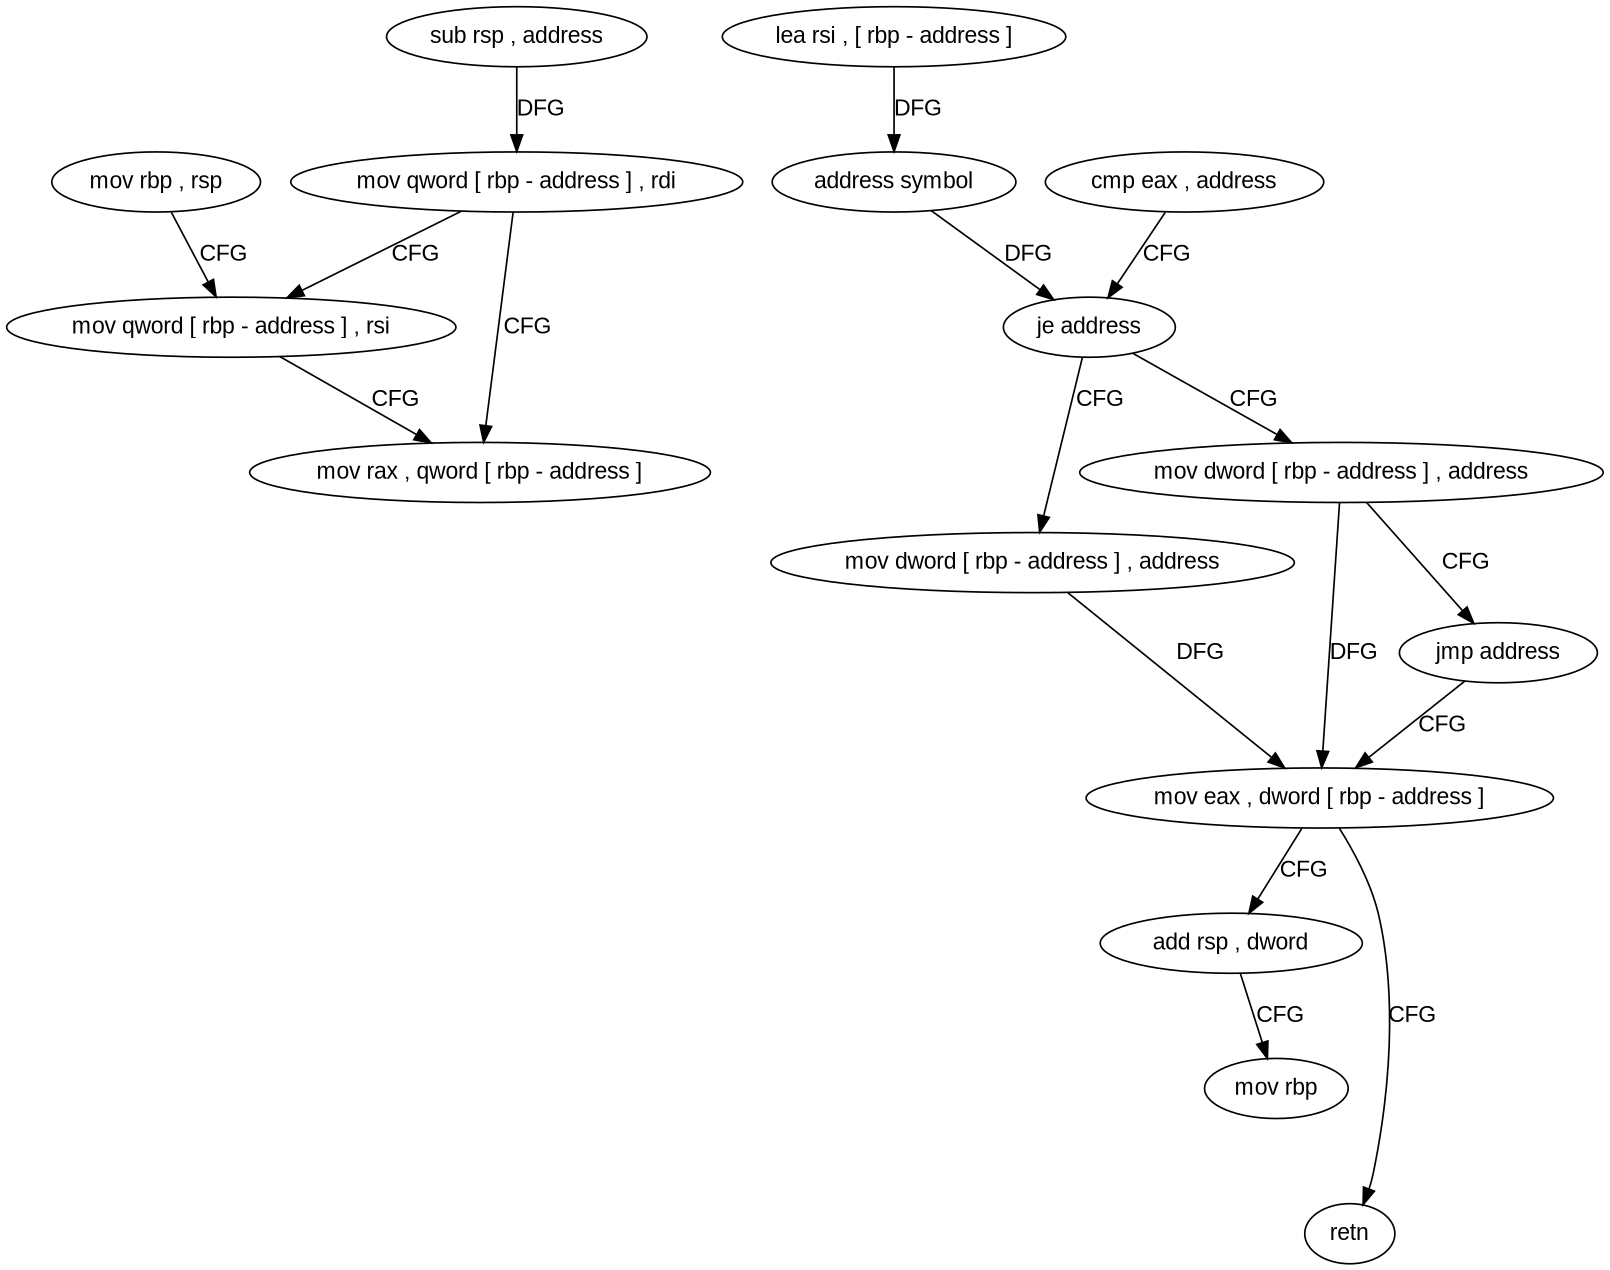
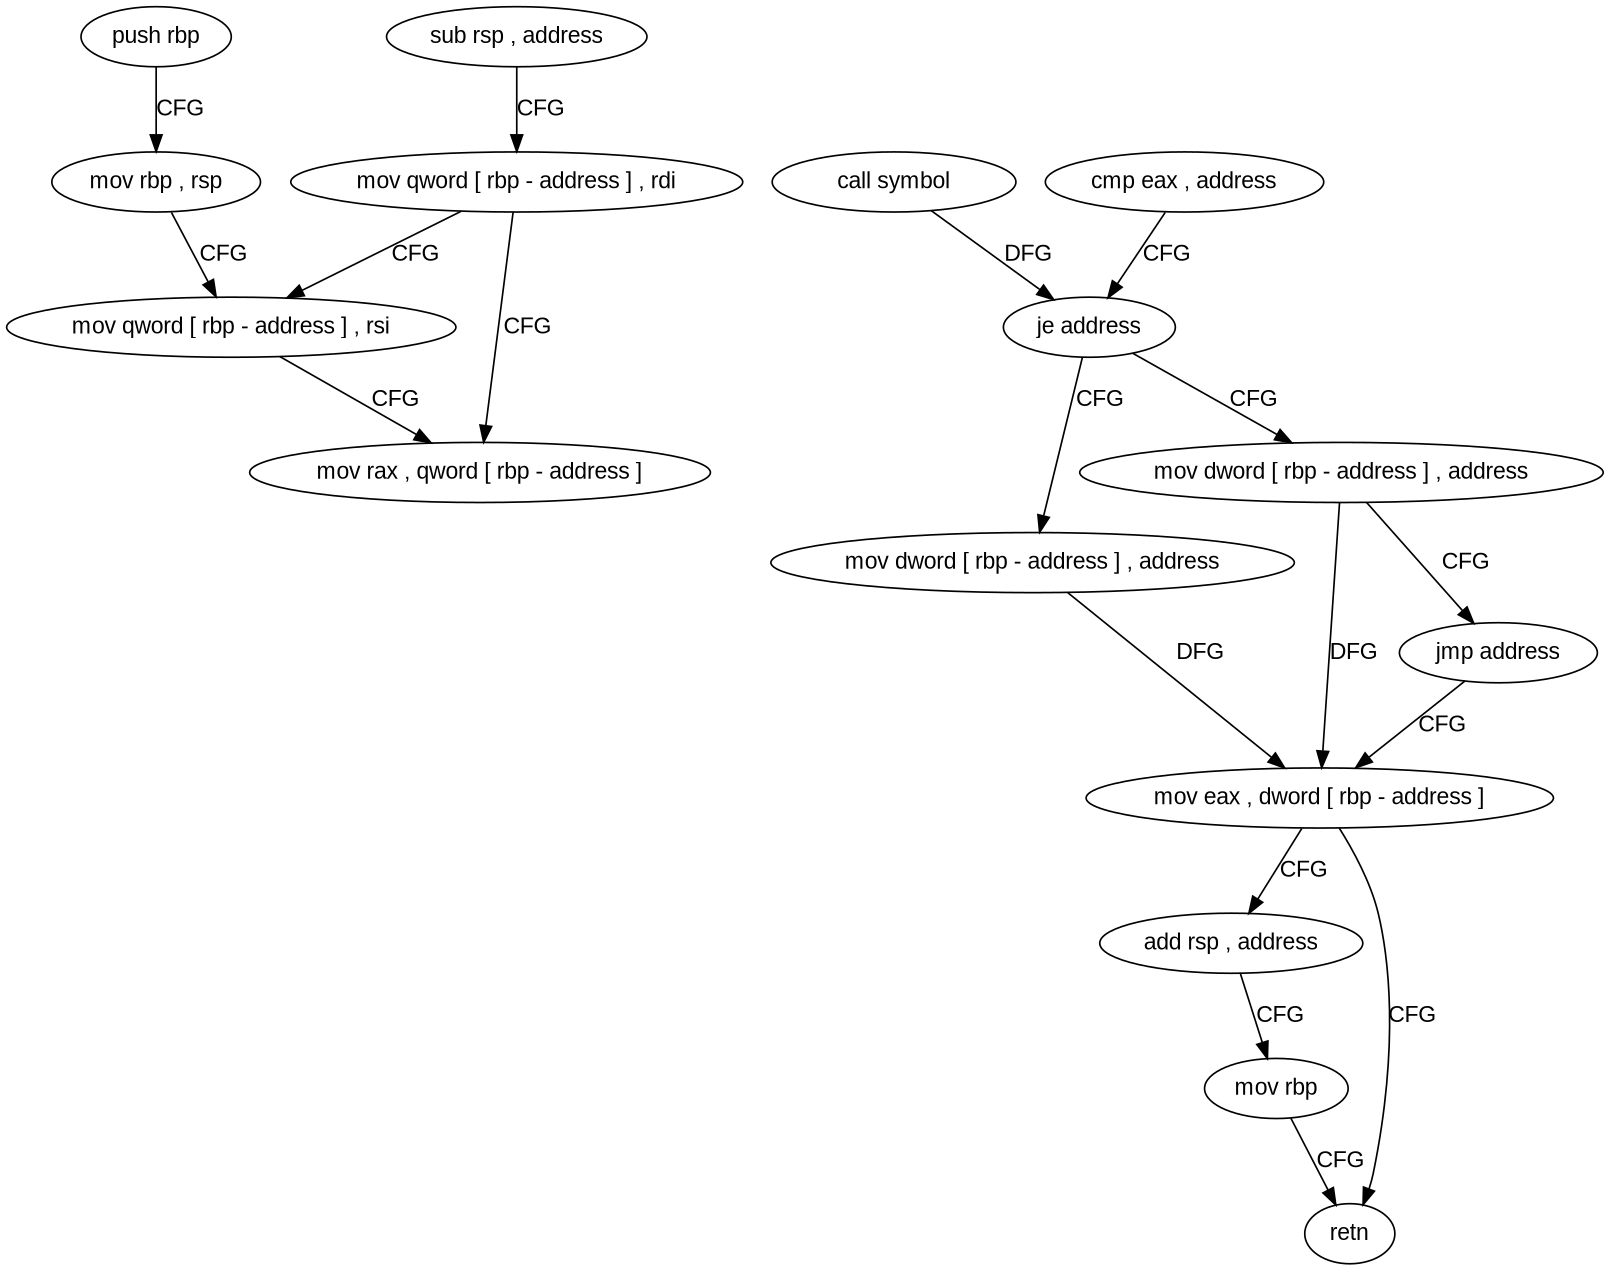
none -> (156, 37)
(894, 37) -> none
(542, 109) -> (542, 109)
(894, 182) -> (894, 182)
(1231, 943) -> (1231, 943)
none -> (1309, 1154)
